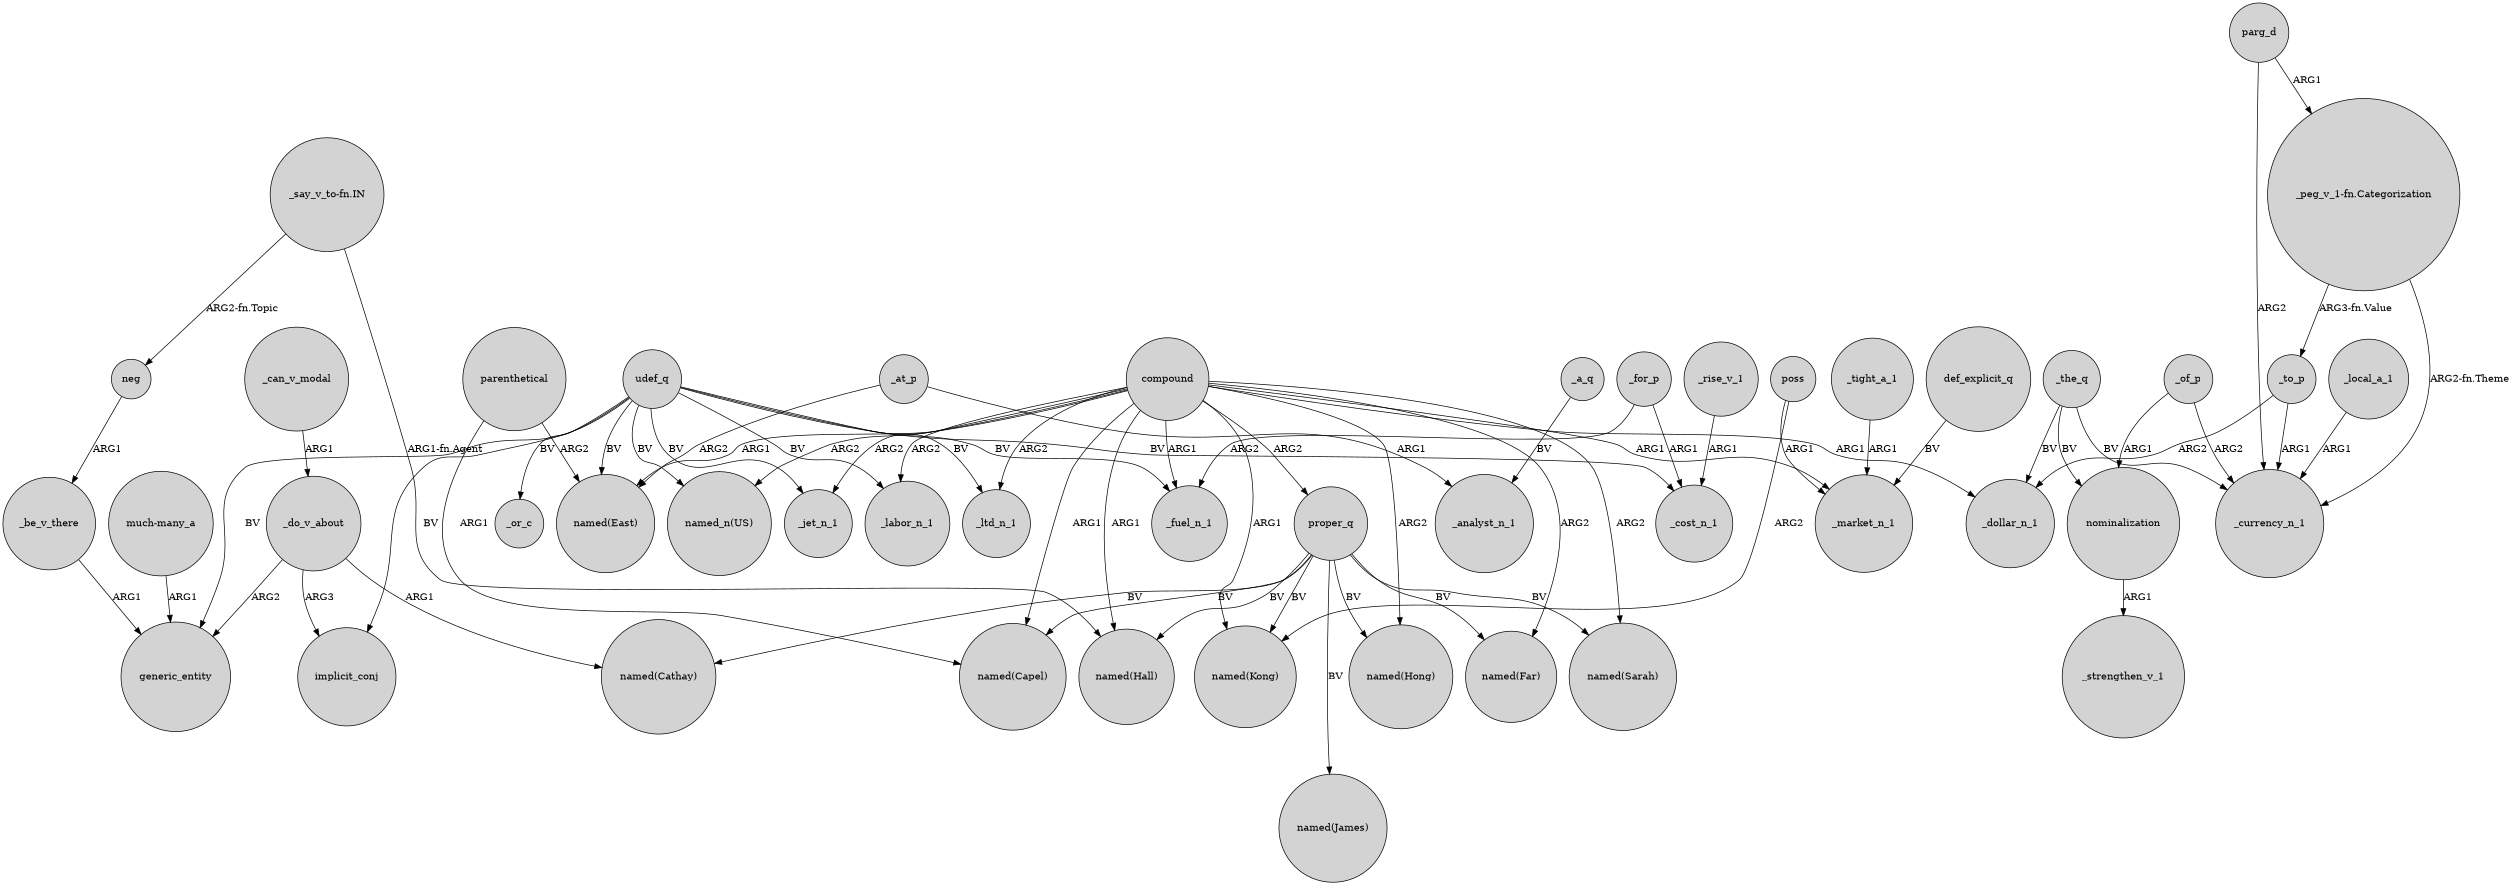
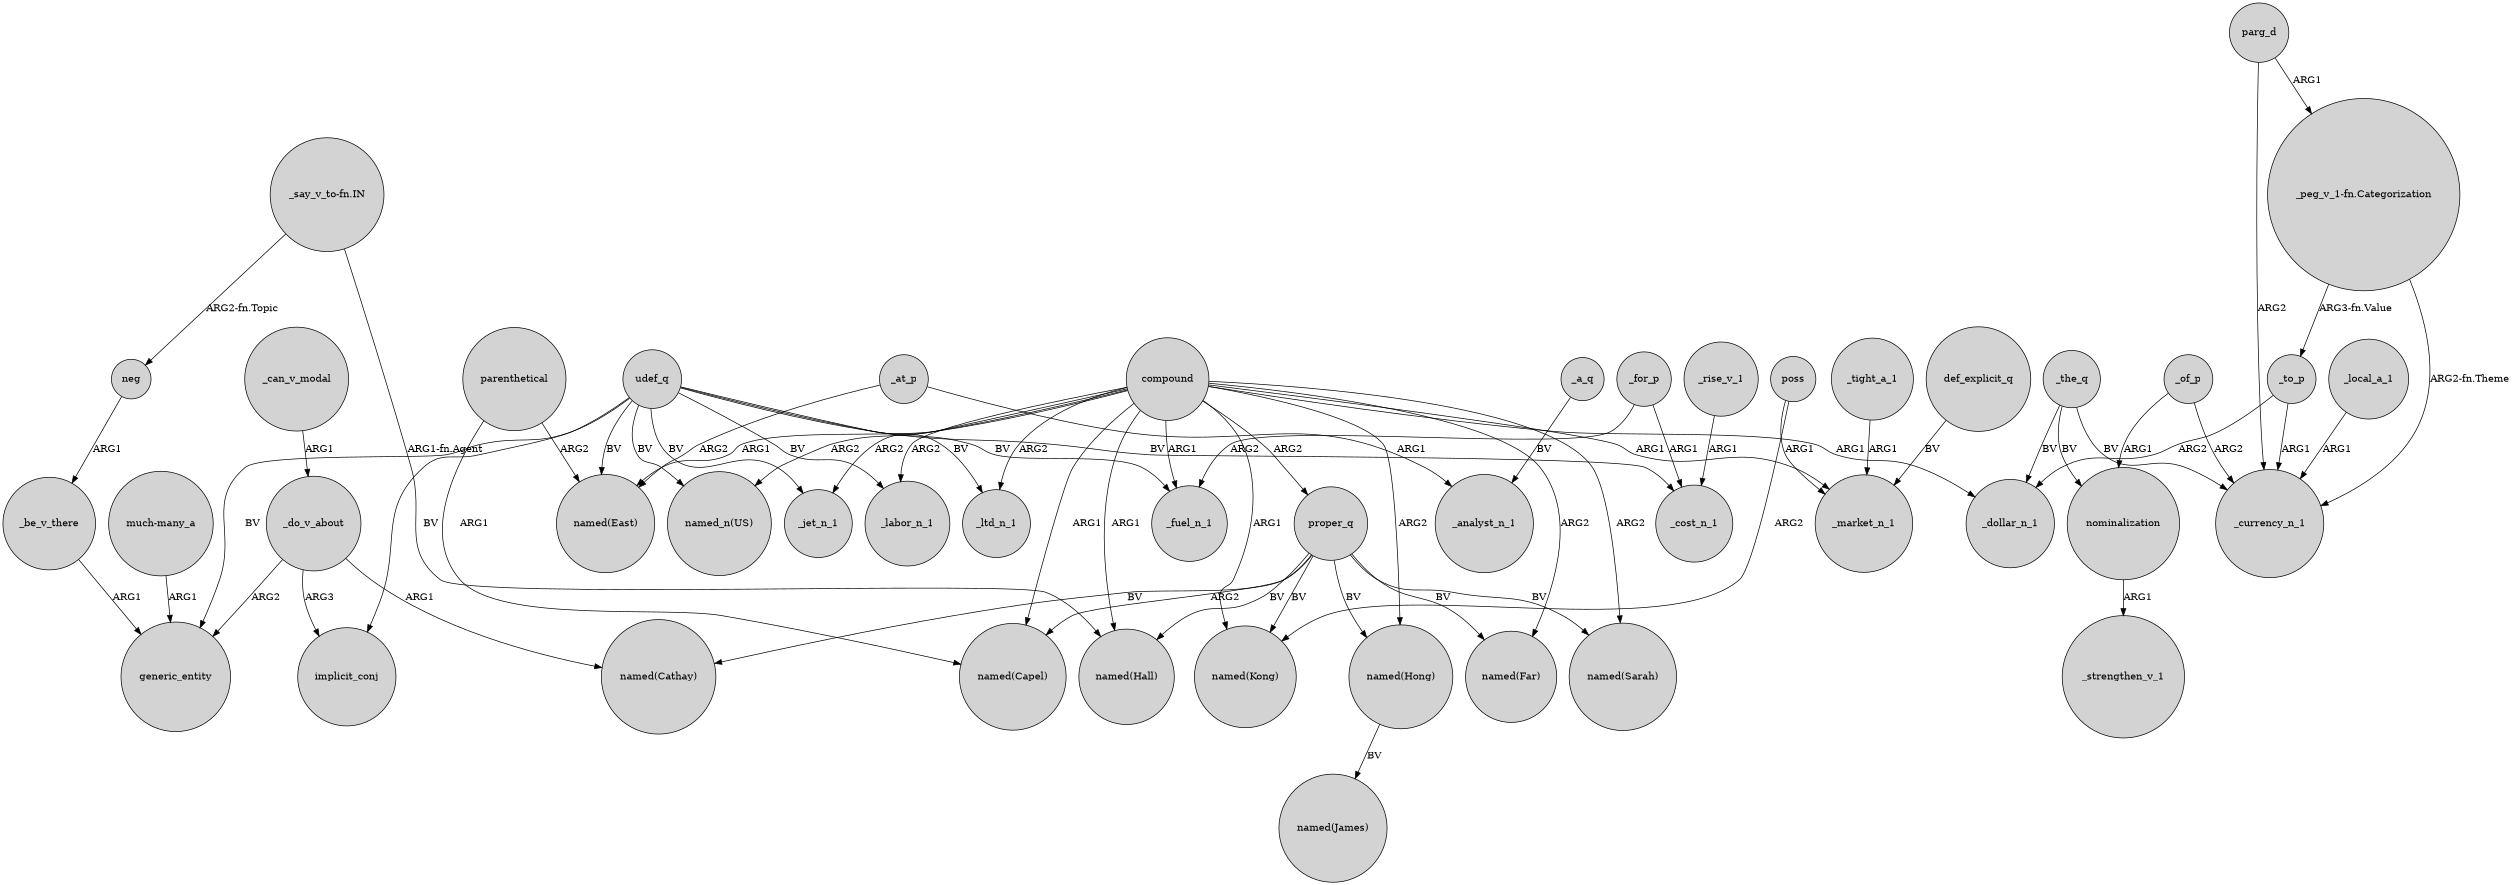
(519, 524) -> none
(1225, 598) -> (1225, 598)
(1327, 664) -> (1369, 748)
